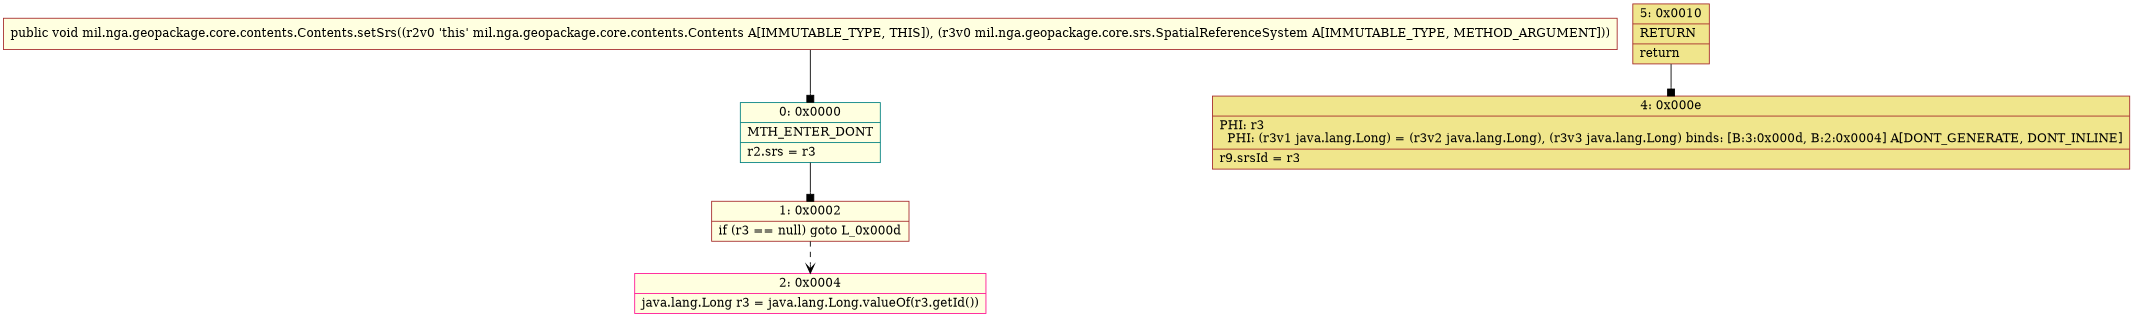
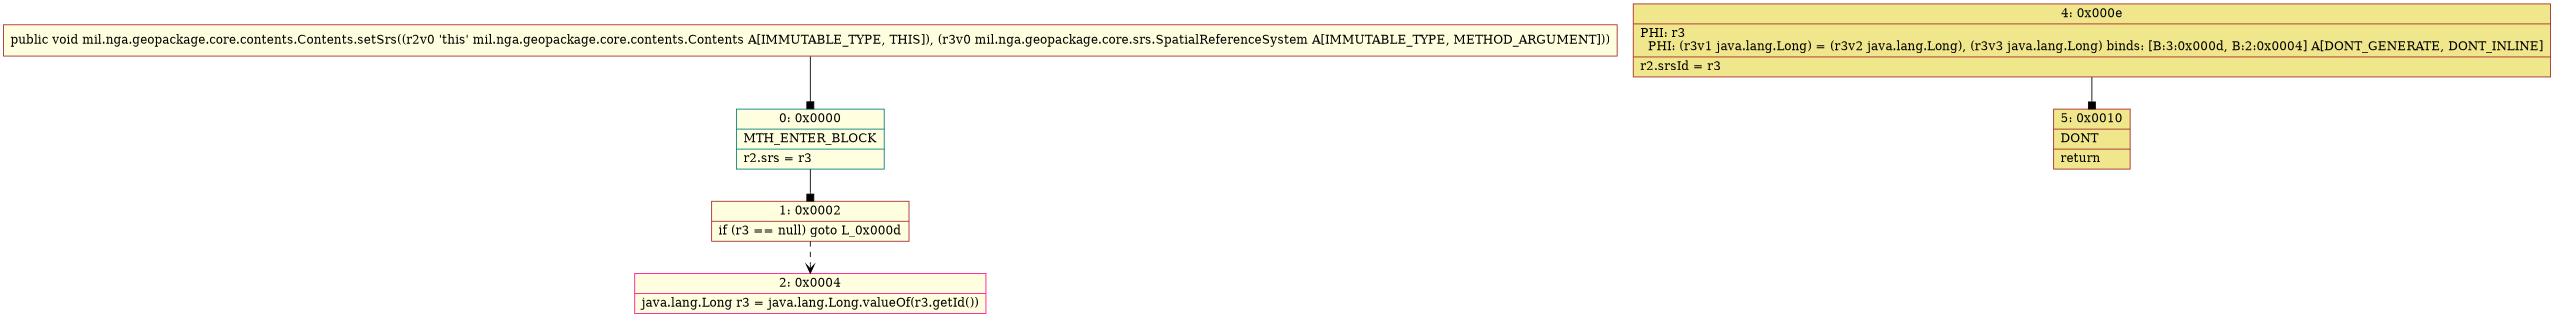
(1668, 33) -> (2080, 139)
(1671, 76) -> (2092, 89)
(810, 132) -> (810, 139)
(1260, 159) -> (1681, 67)
